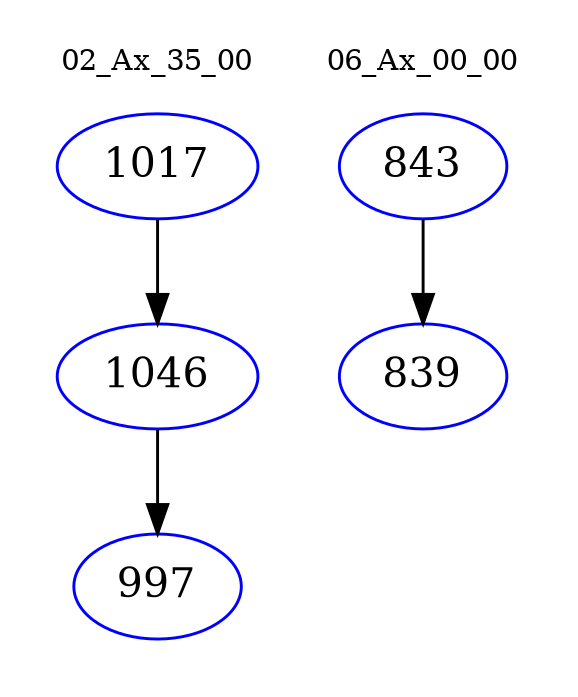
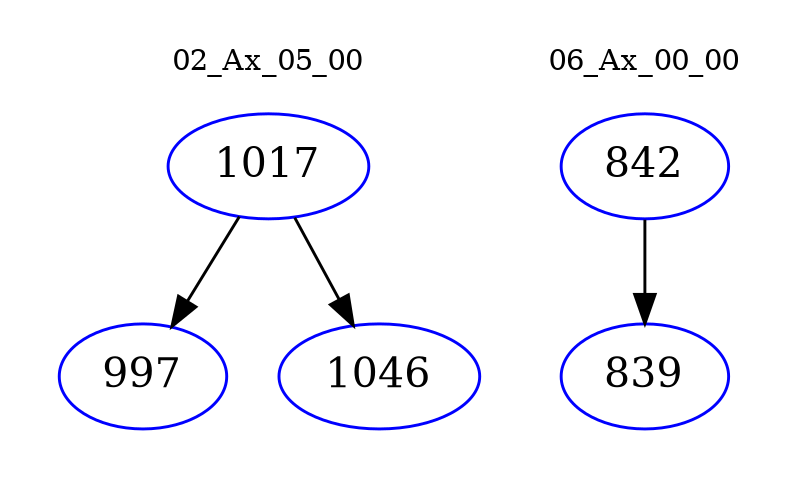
(158, 63) -> (268, 63)
(423, 166) -> (645, 166)
(158, 467) -> (213, 259)
